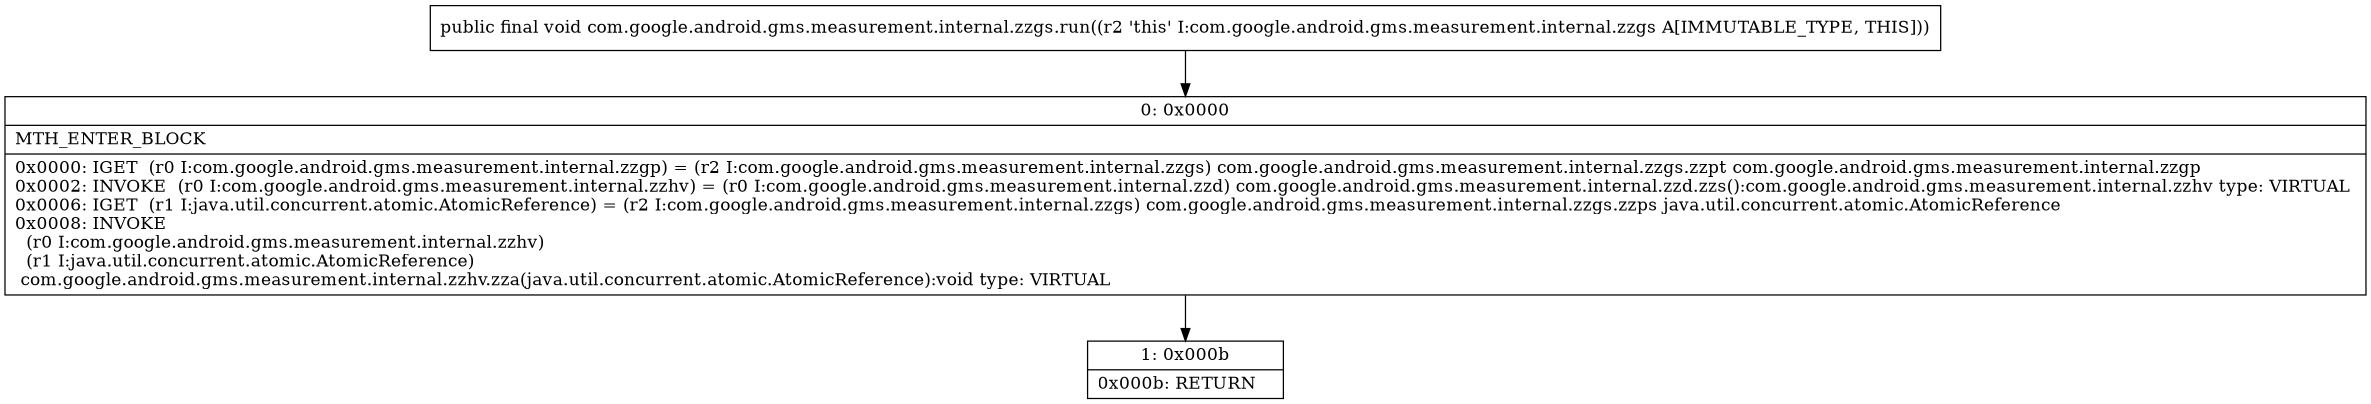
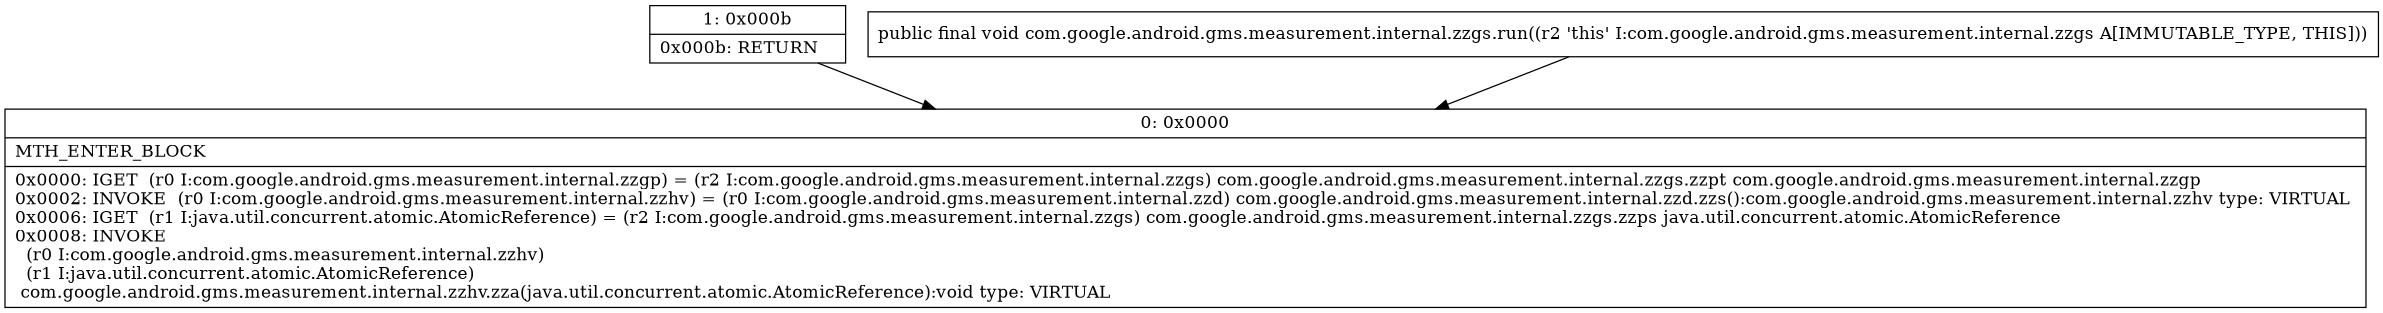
(1185, 312) -> (871, 84)
